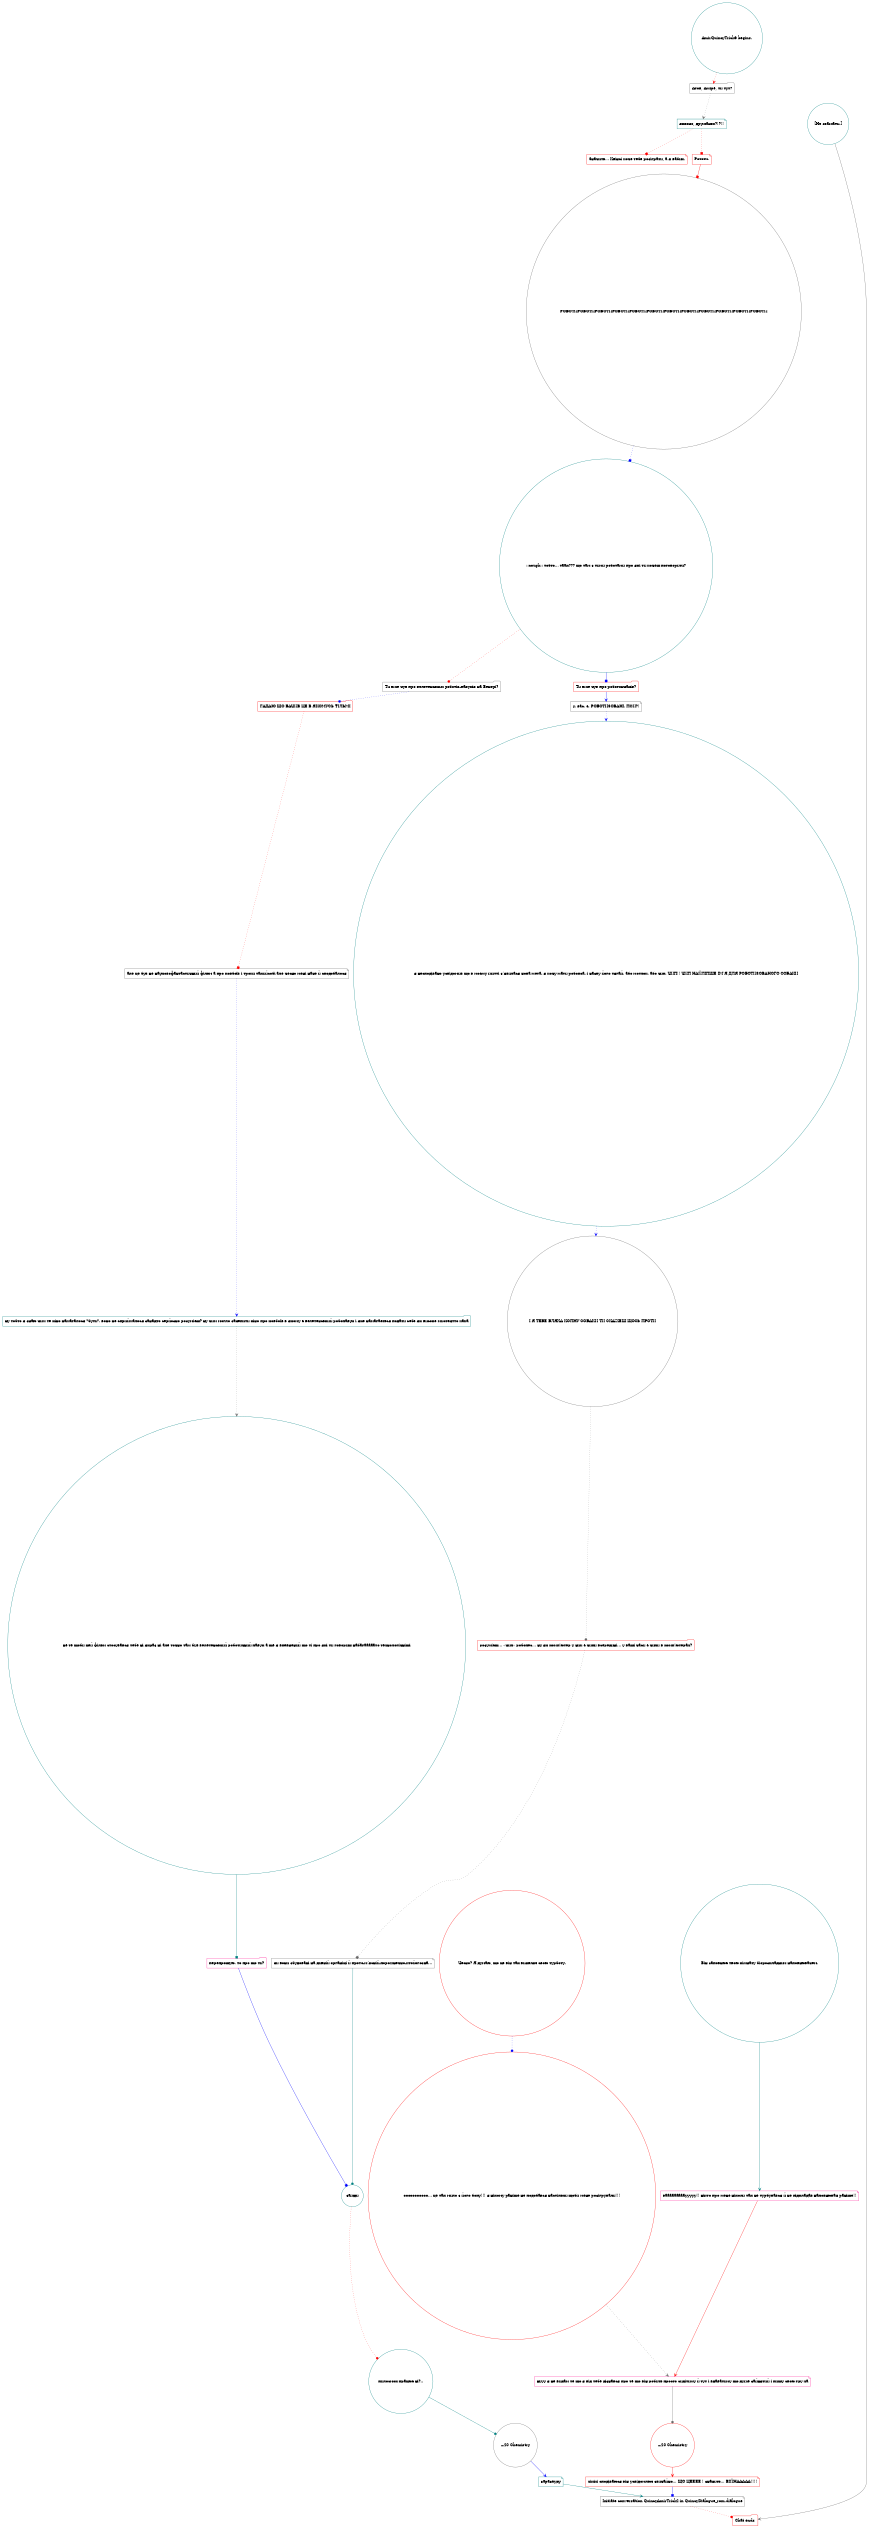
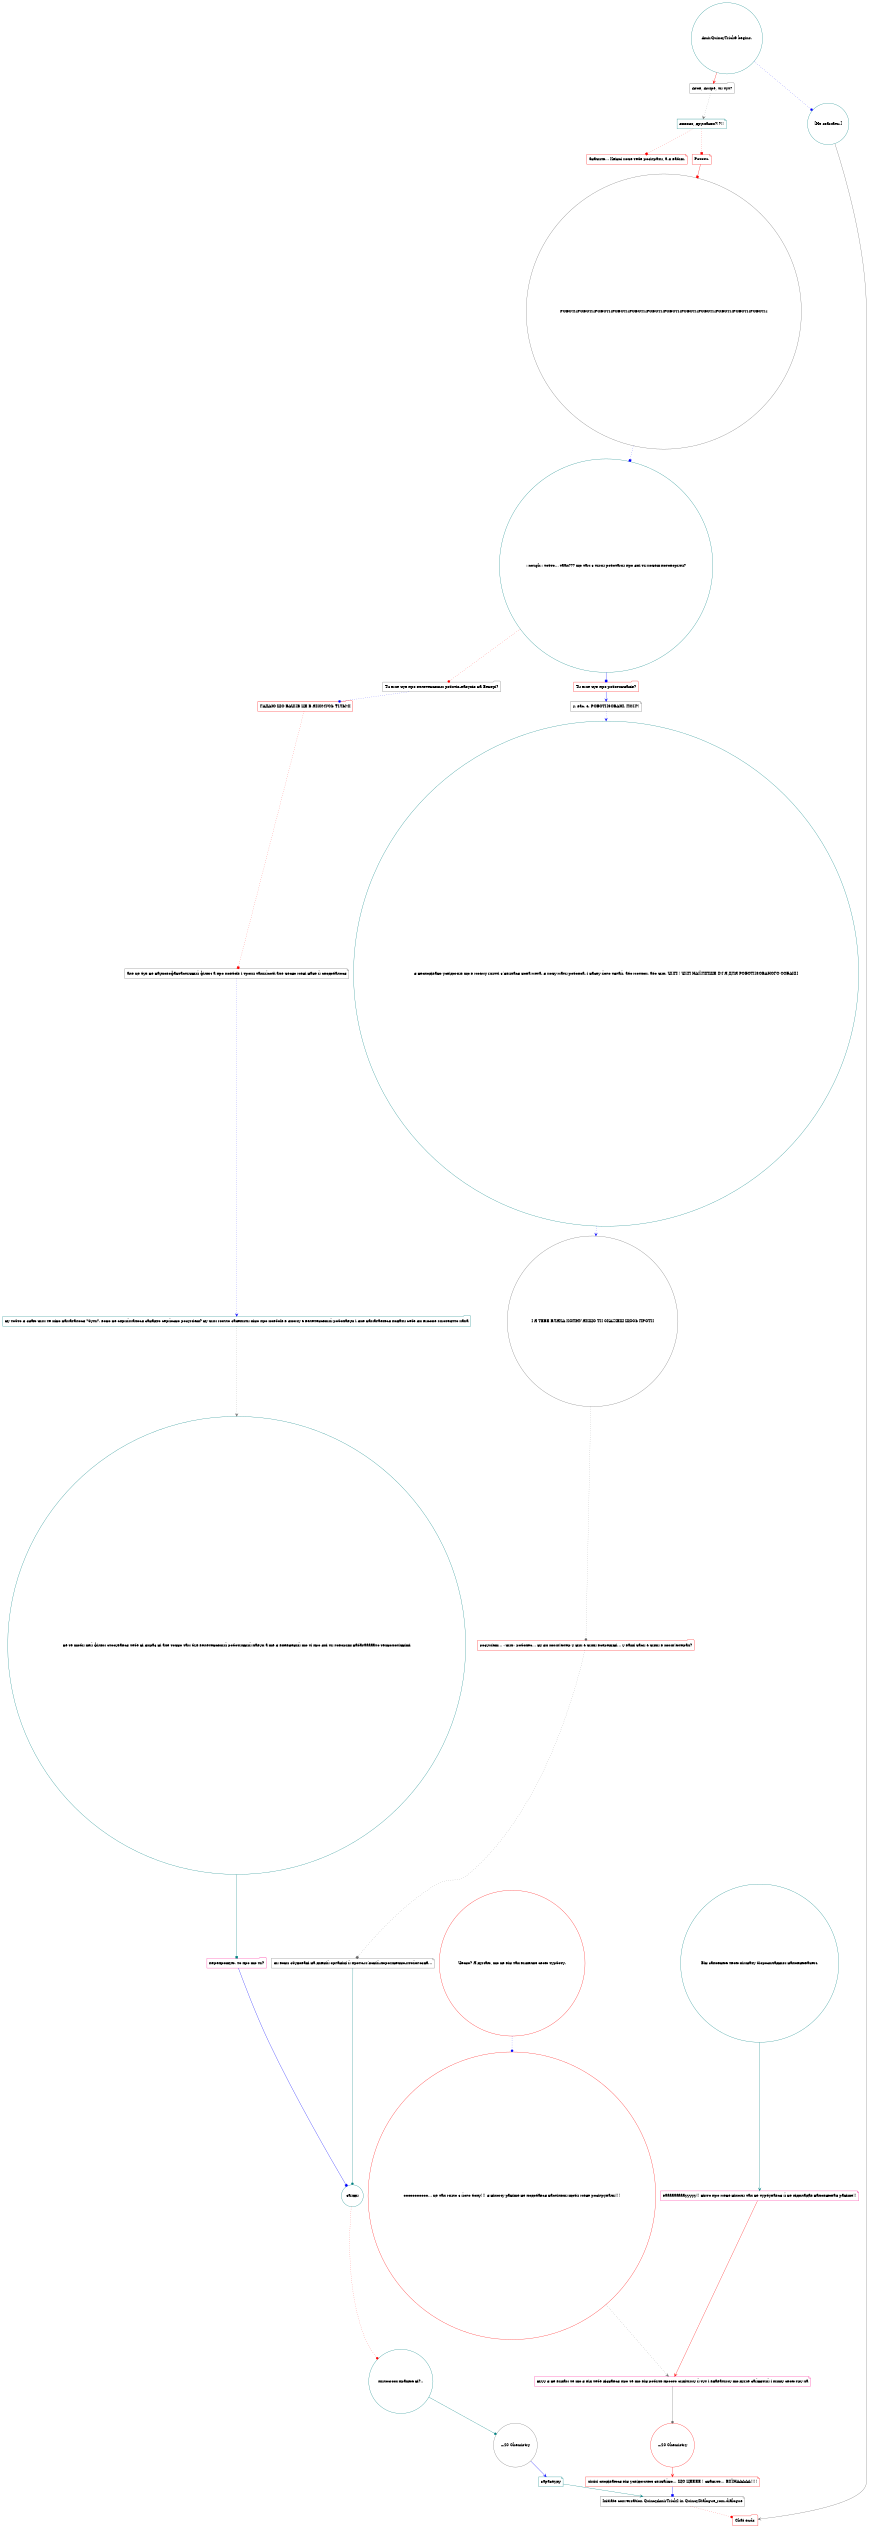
(715, 77) -> (715, 77)
none -> (782, 85)
(593, 1321) -> (593, 1321)
